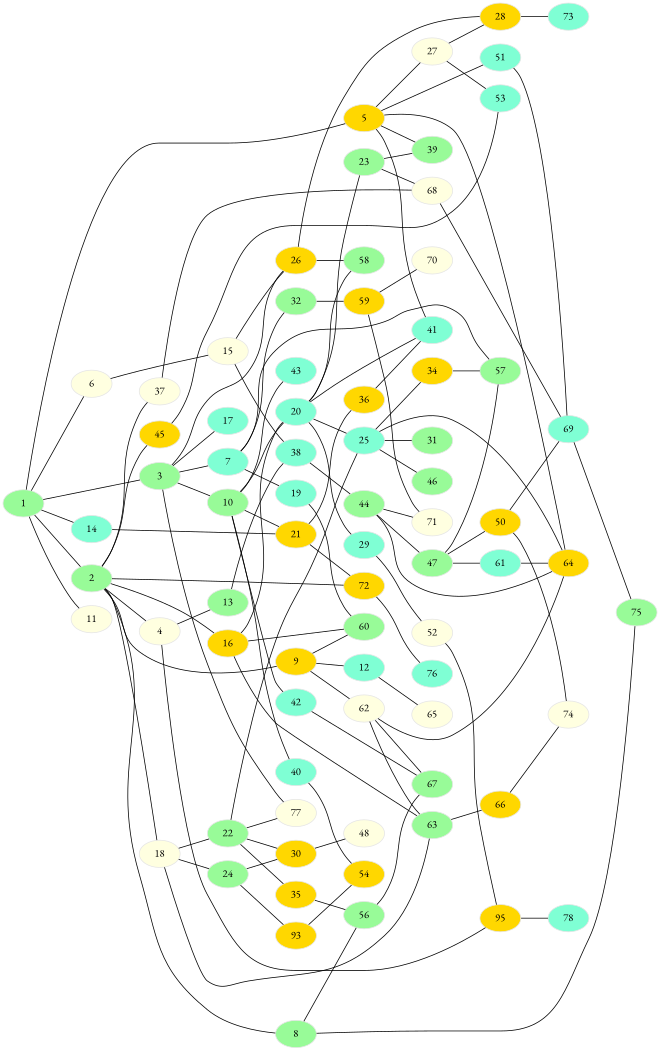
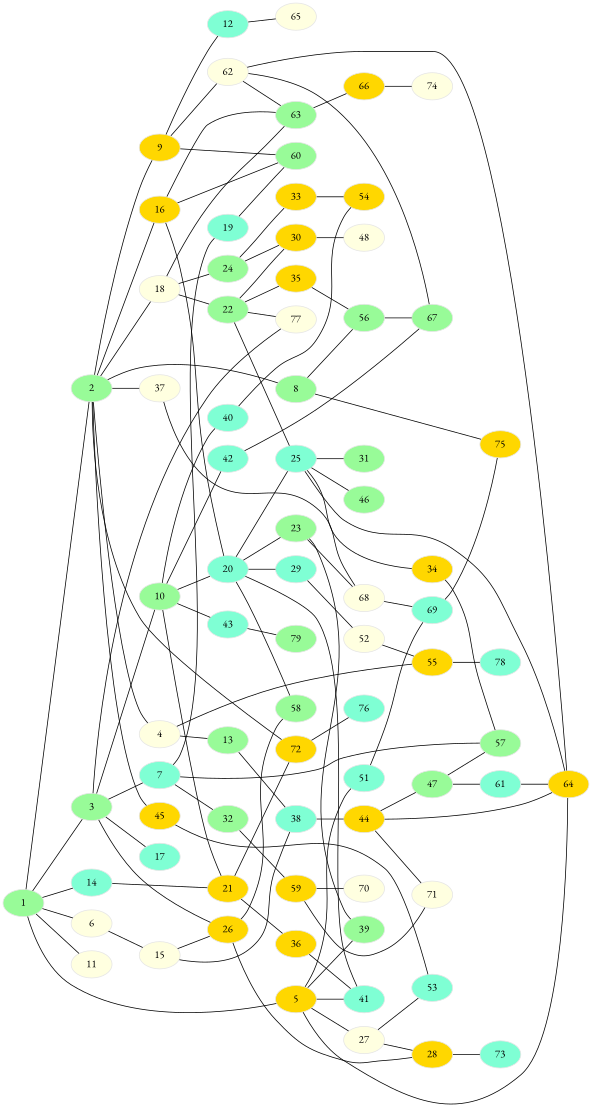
(364, 504) -> (364, 819)
(500, 522) -> none
(637, 612) -> (500, 444)
none -> (296, 639)
(500, 918) -> (432, 662)
(296, 936) -> (296, 197)
